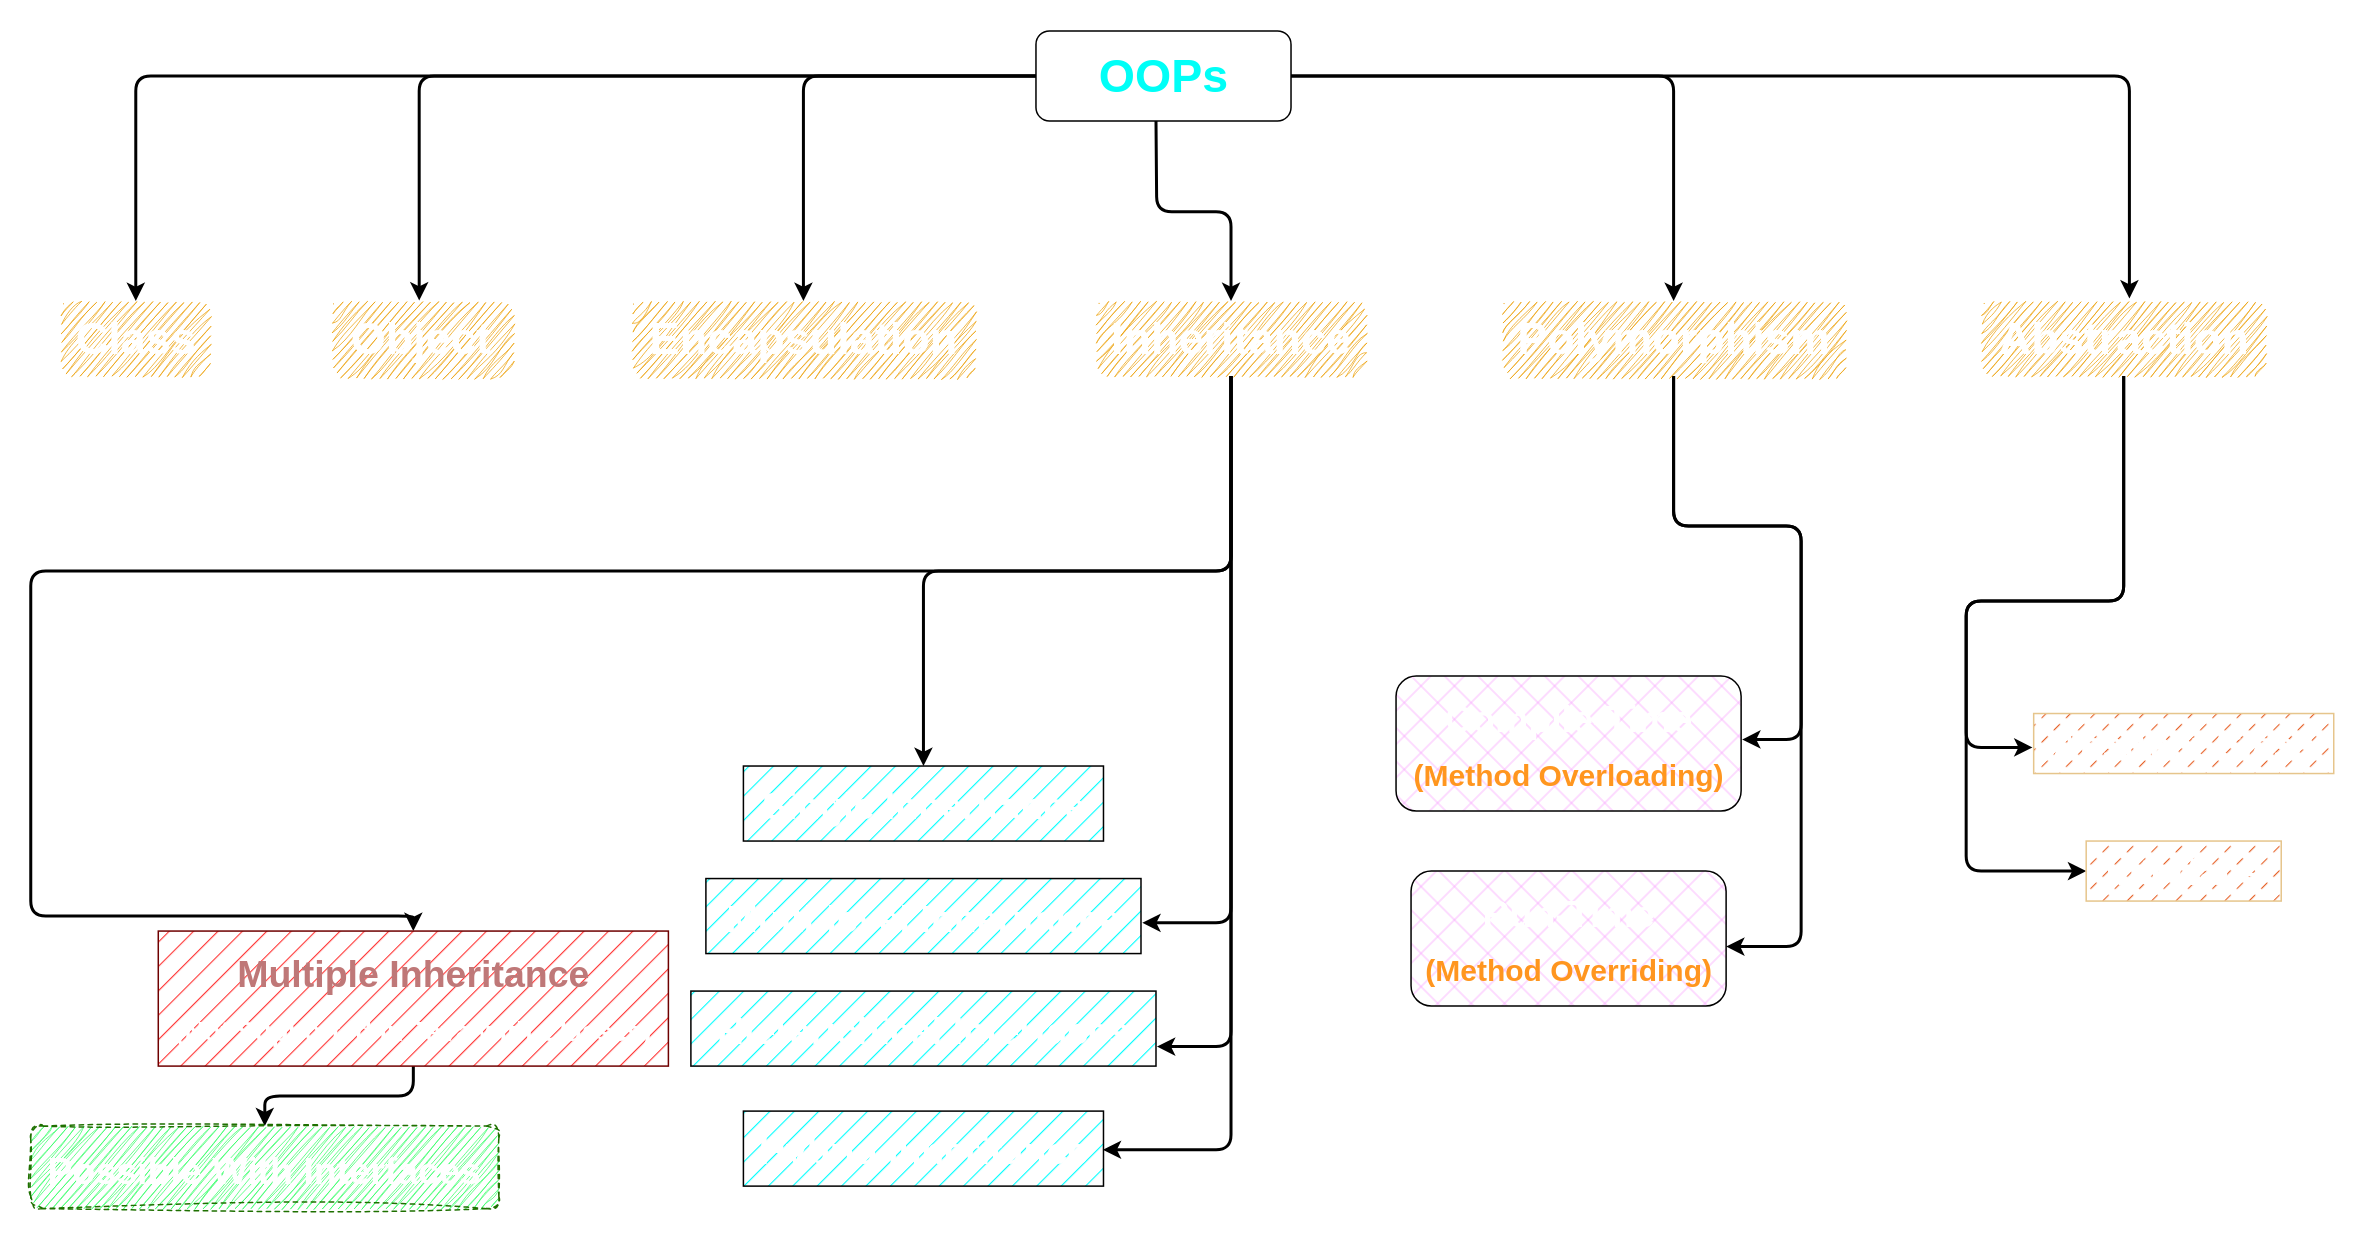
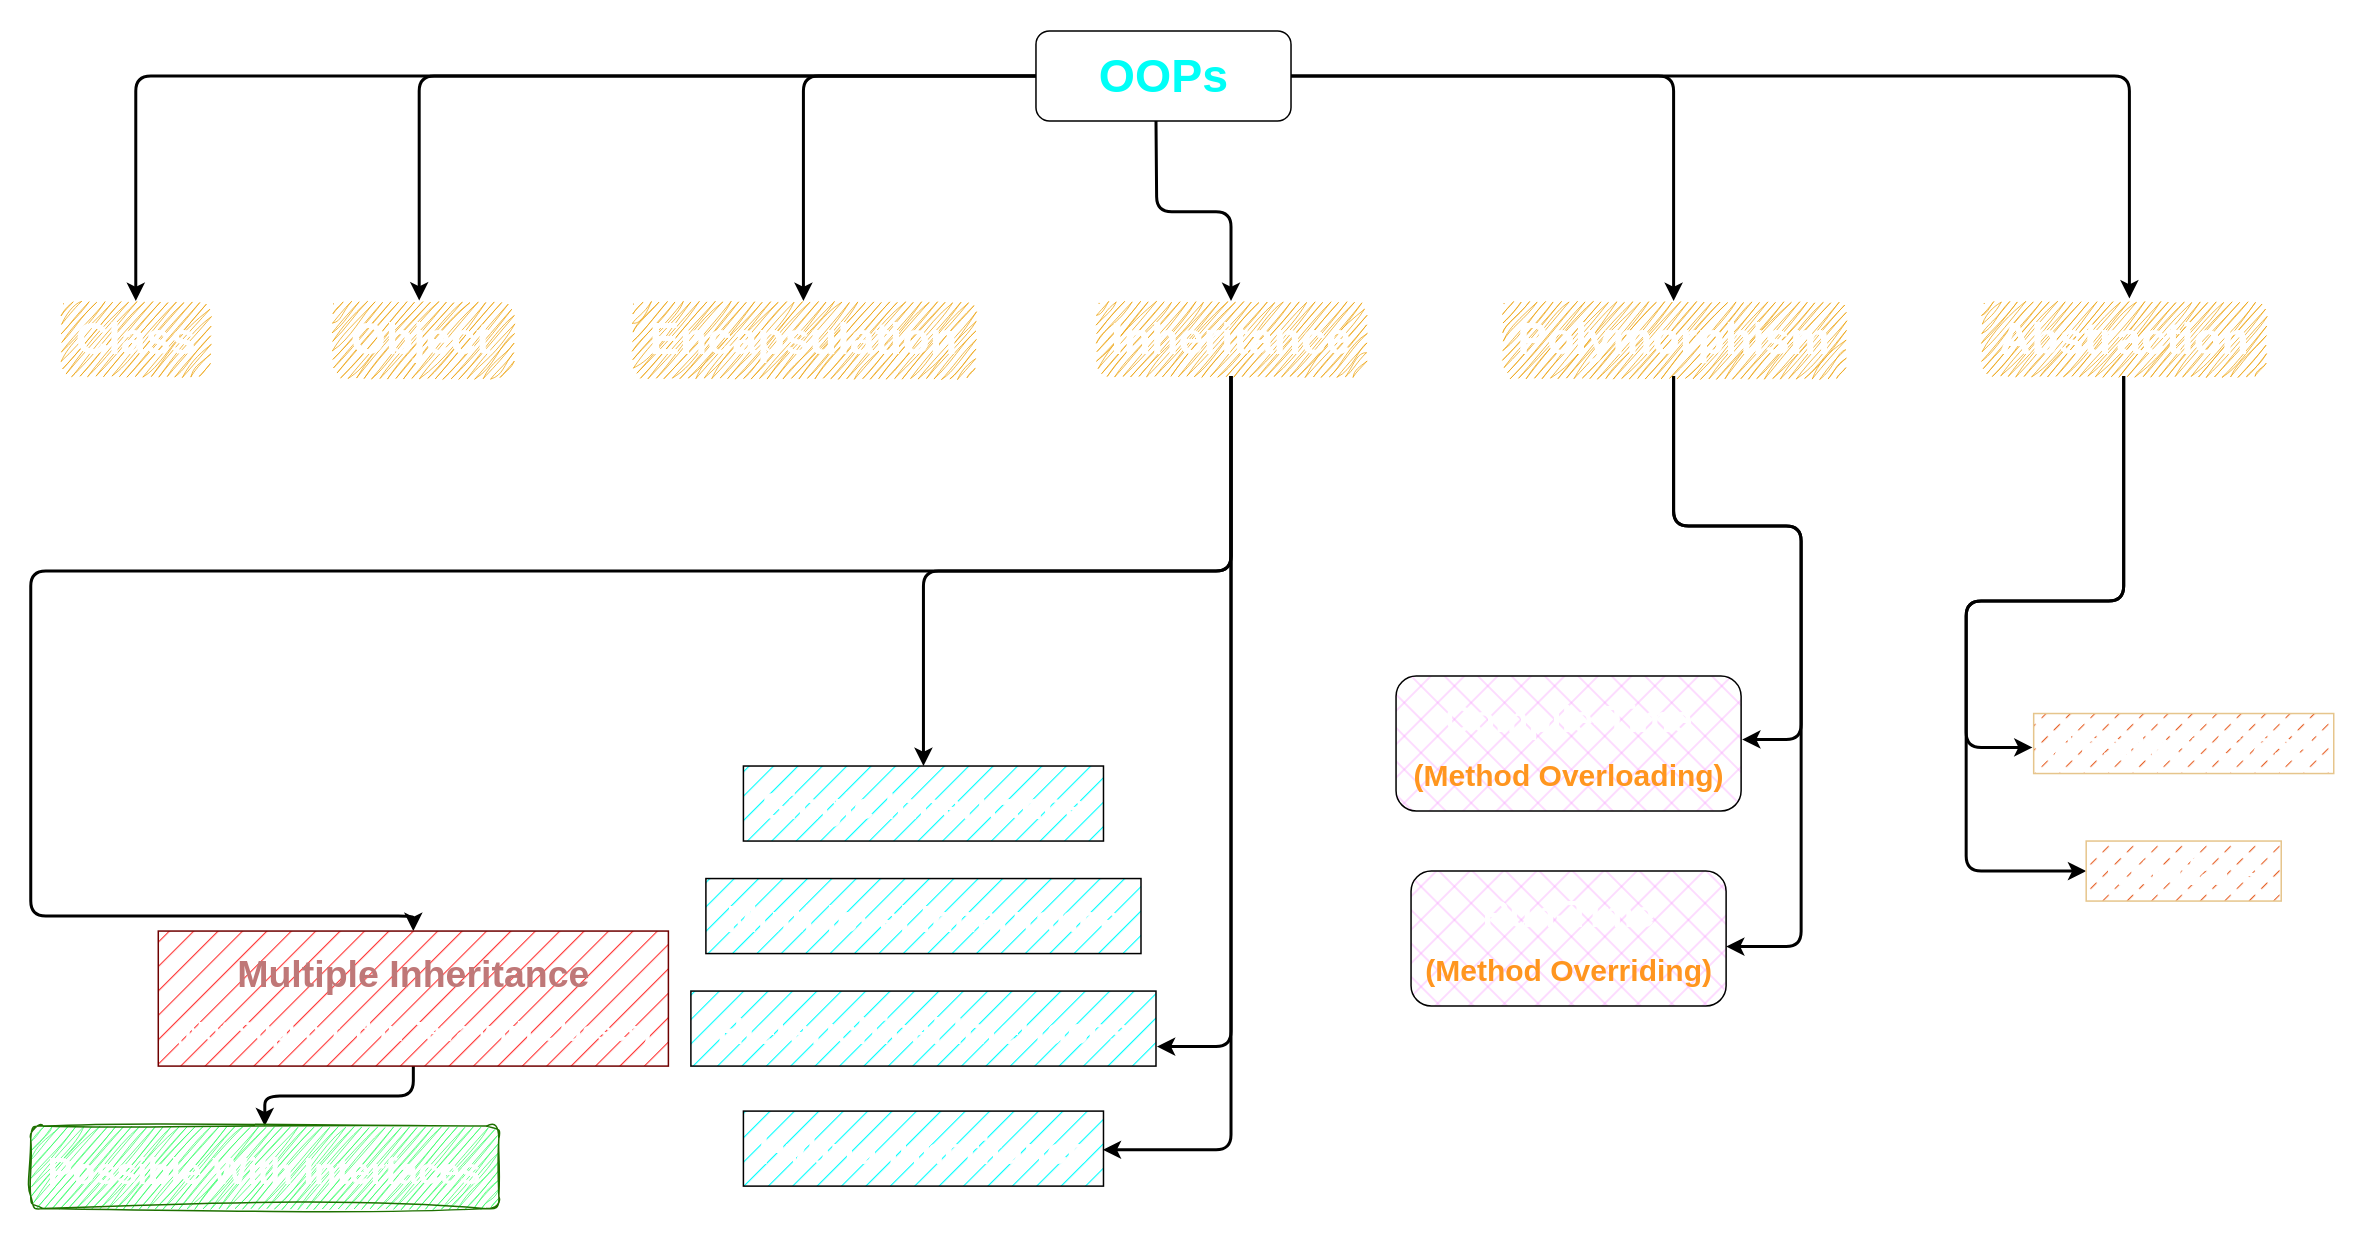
(1192, 923) -> none
(265, 1167) -> (265, 1167)
